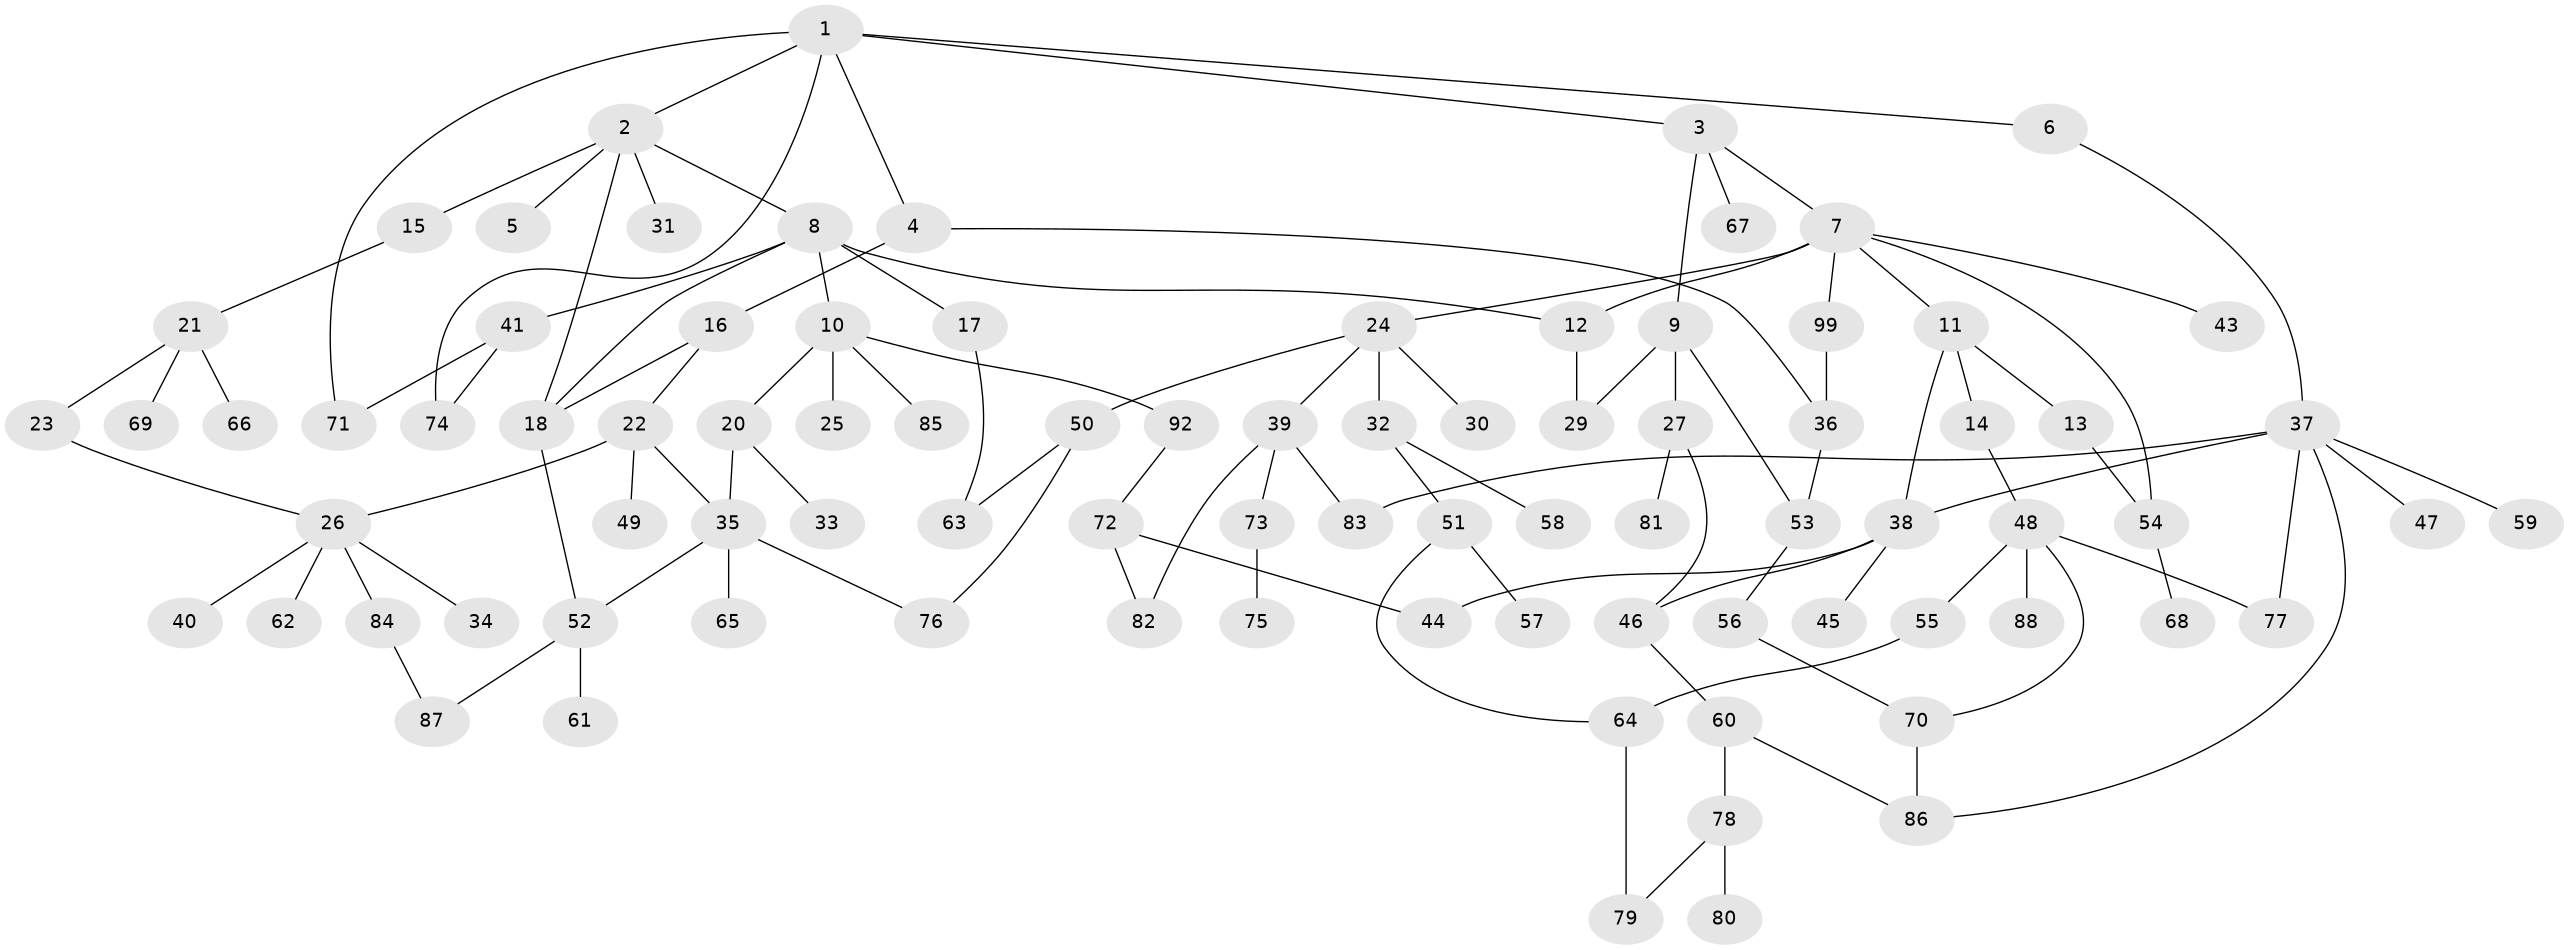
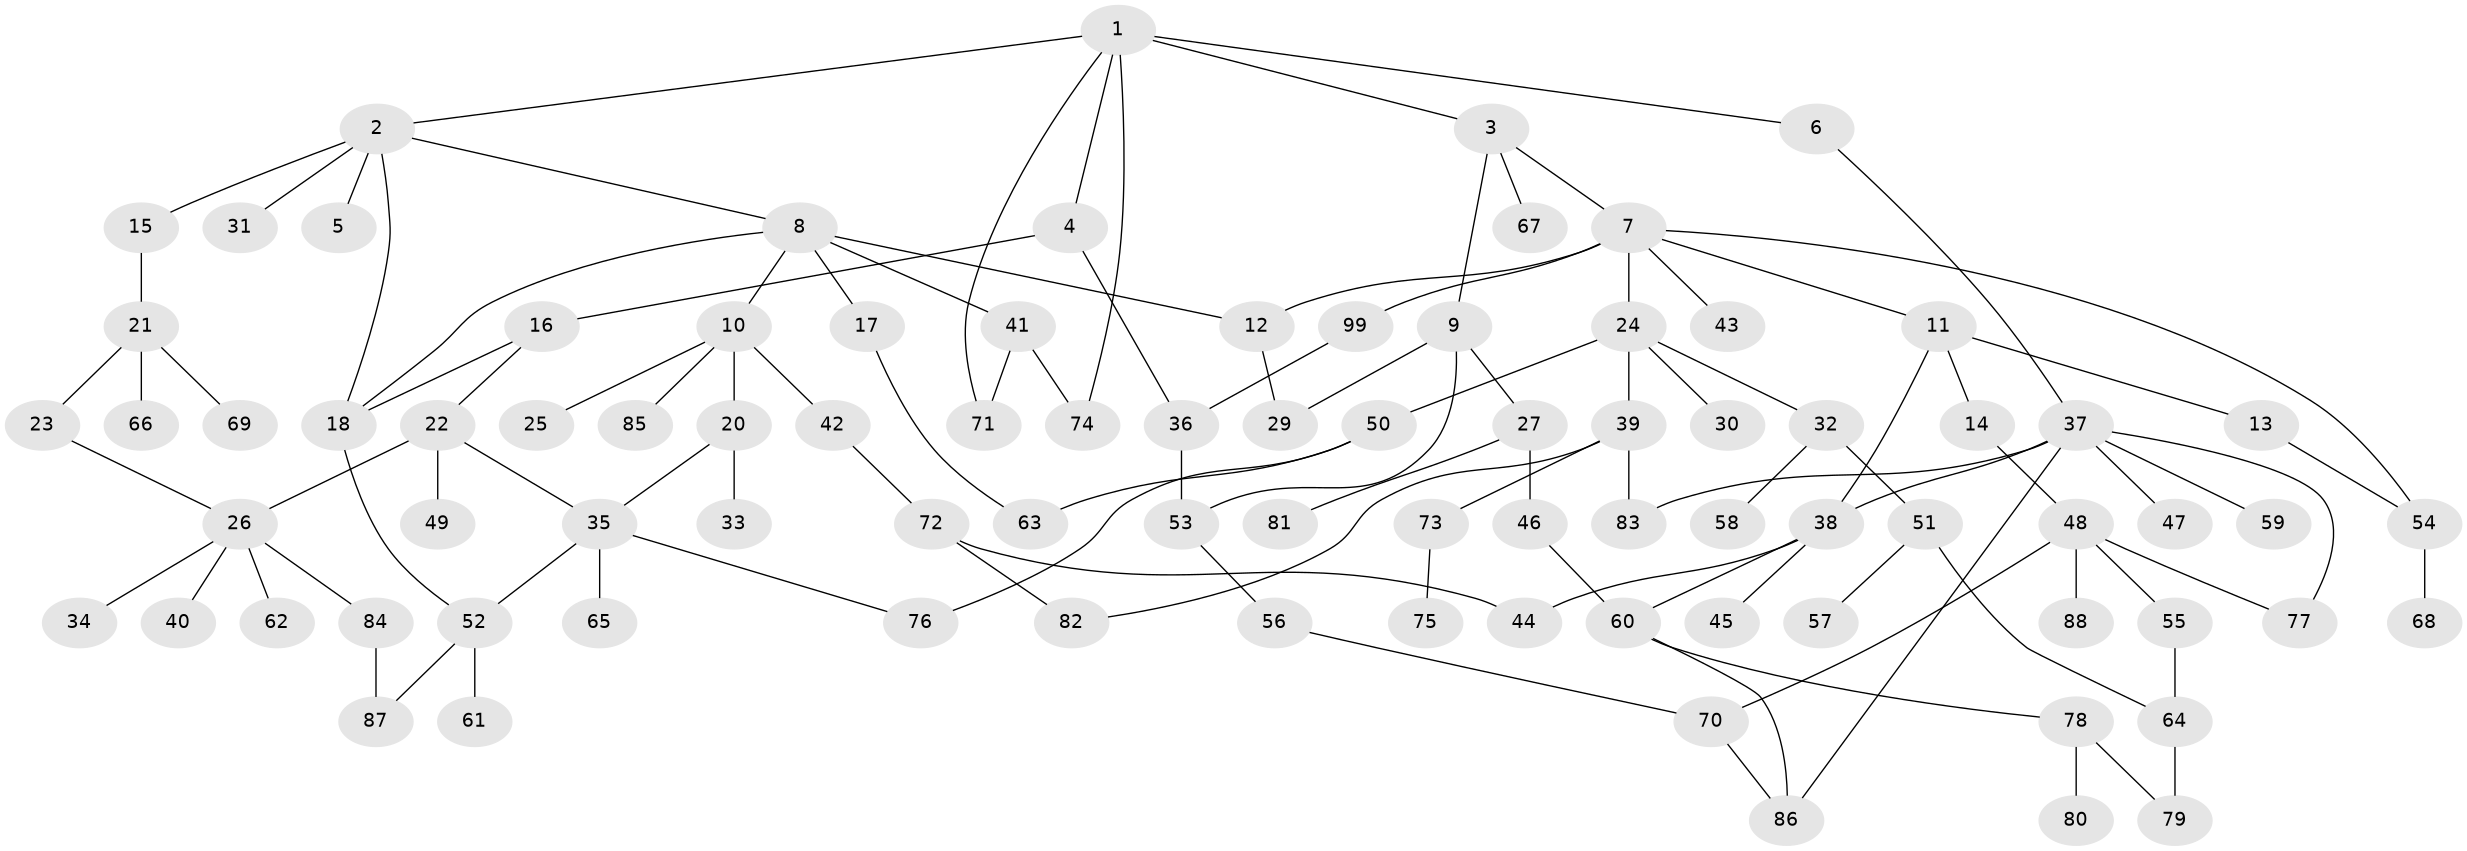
(1181, 425) -> (833, 425)
(1745, 579) -> (1725, 574)
